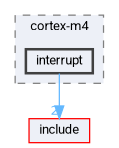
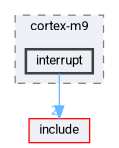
(59, 27) -> (59, 27)
